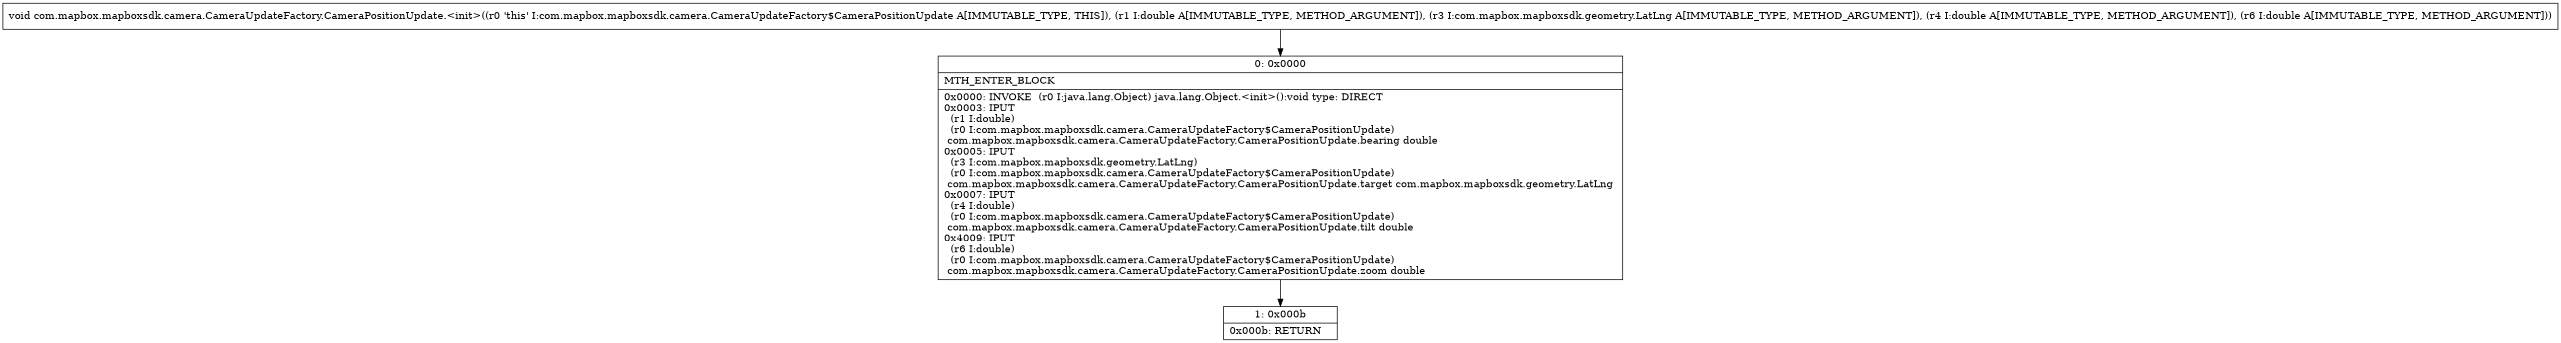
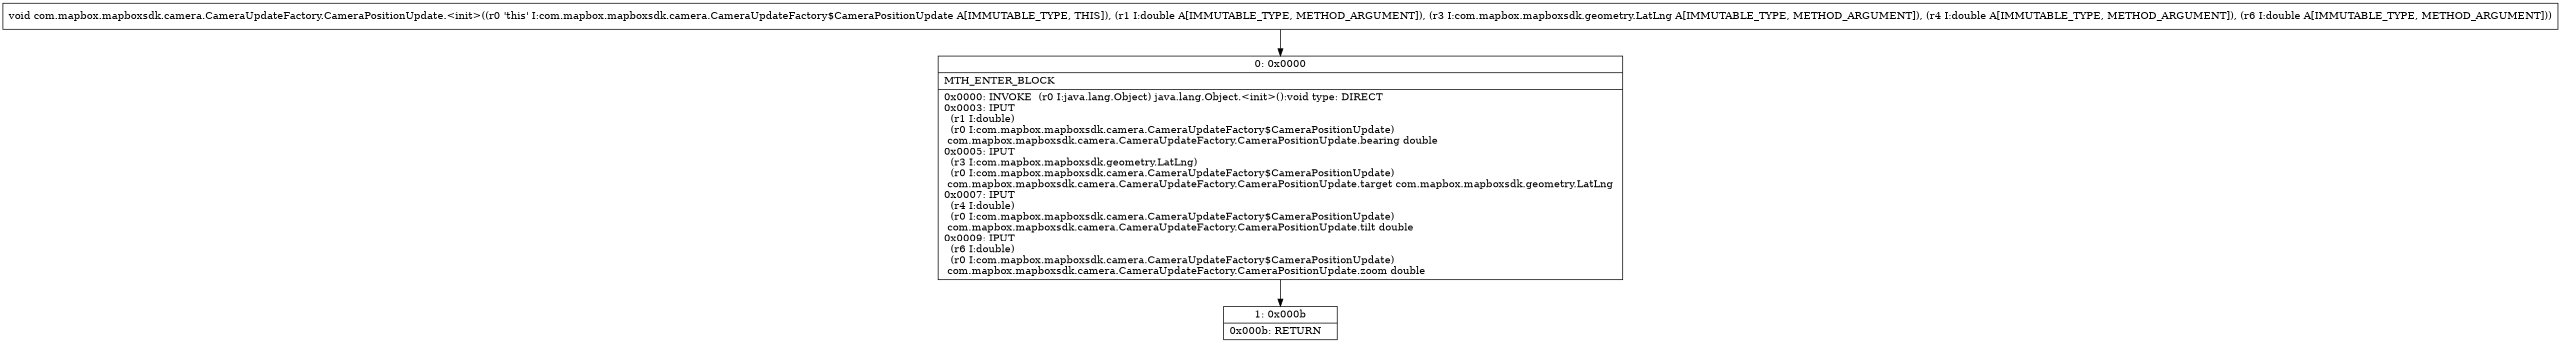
(983, 238) -> (983, 238)
